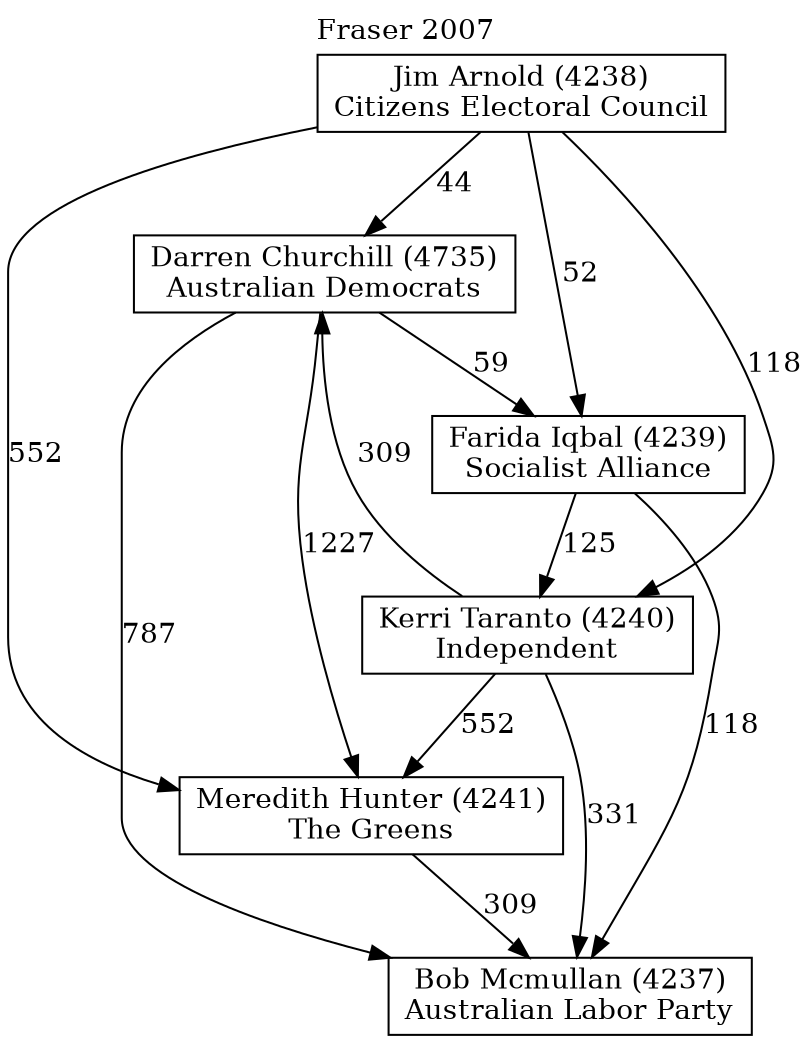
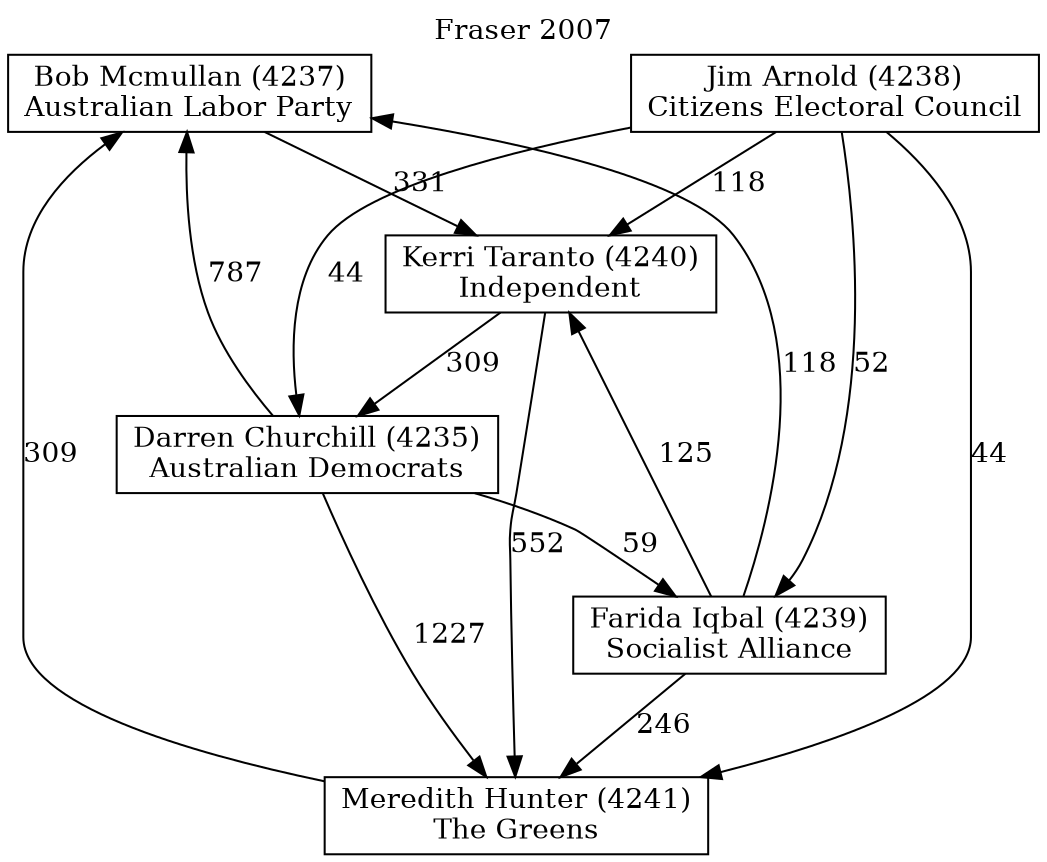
(325, 274) -> (307, 455)
(37, 455) -> (990, 455)
none -> (631, 719)
(584, 802) -> (361, 179)
